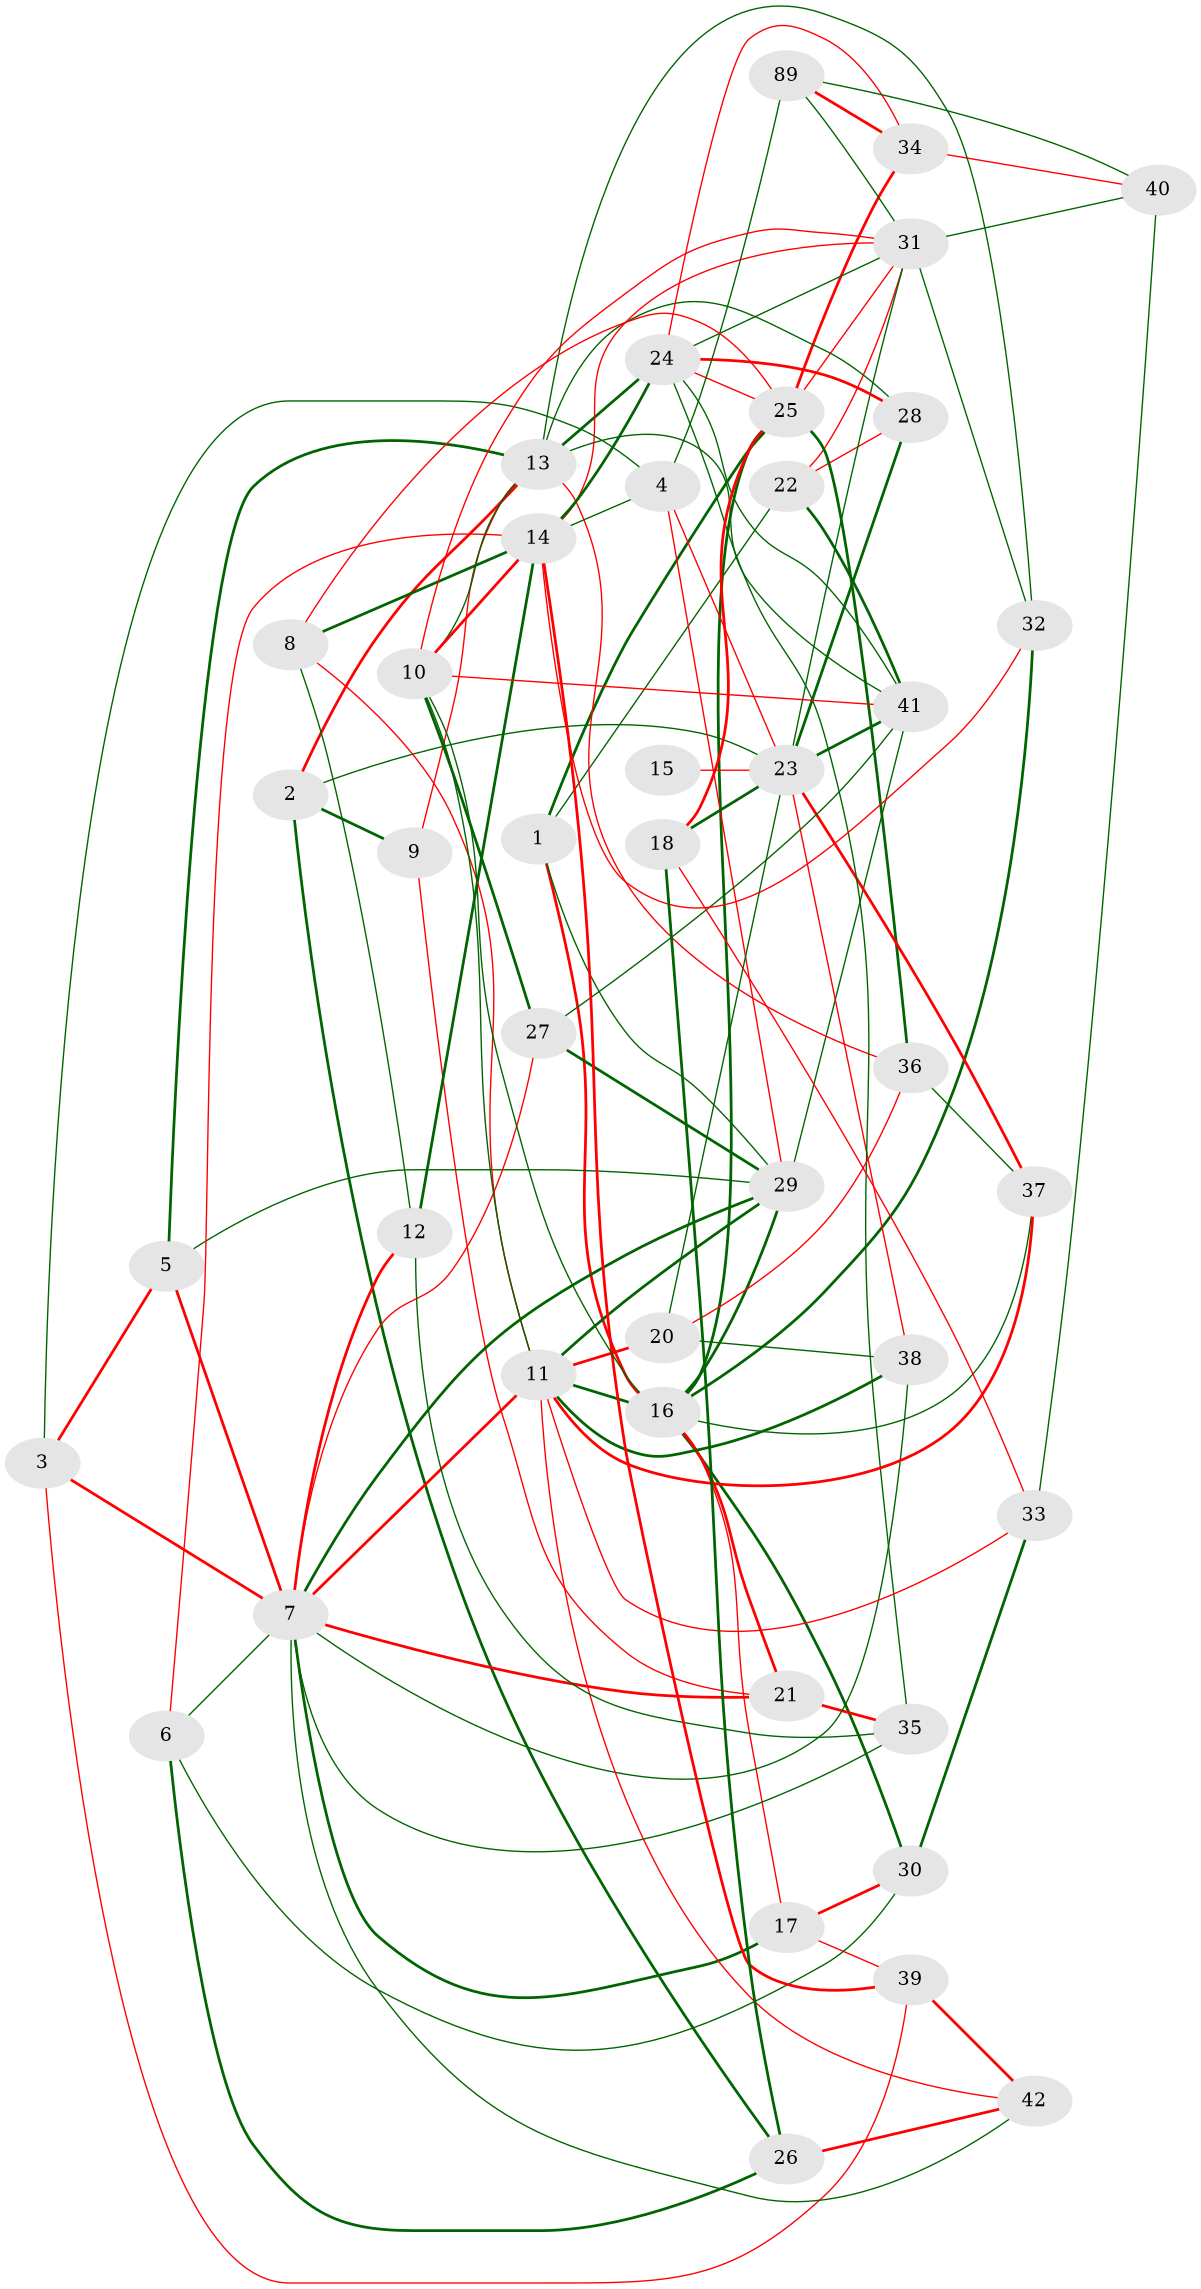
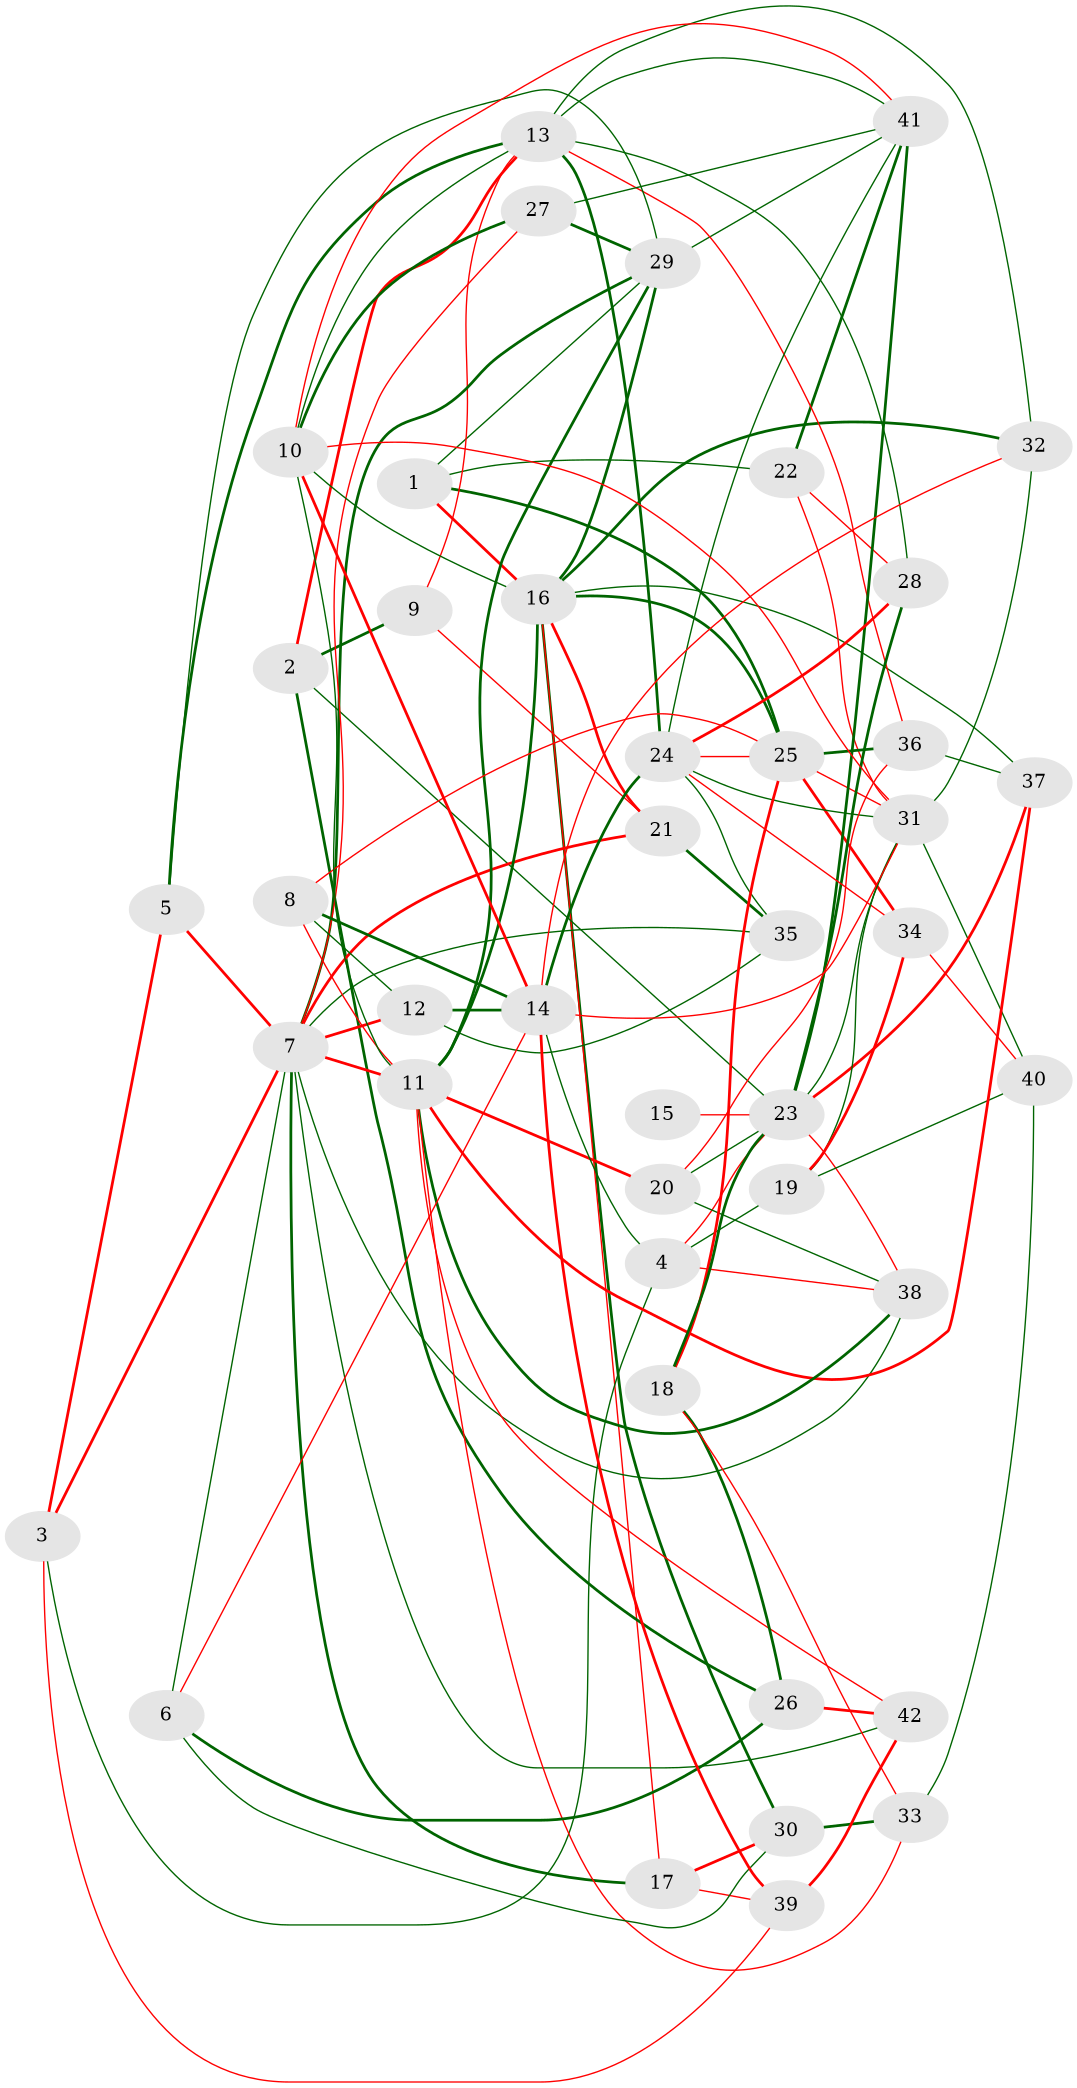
(787, 76) -> (787, 1189)
(711, 755) -> (787, 1279)
(860, 1716) -> (725, 883)
